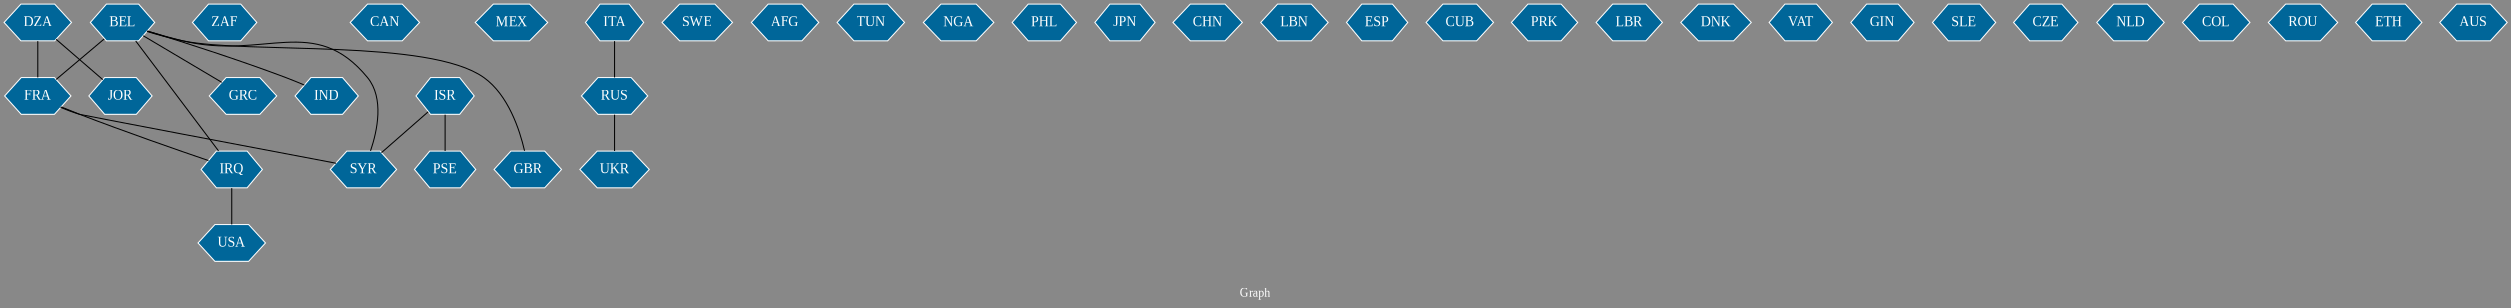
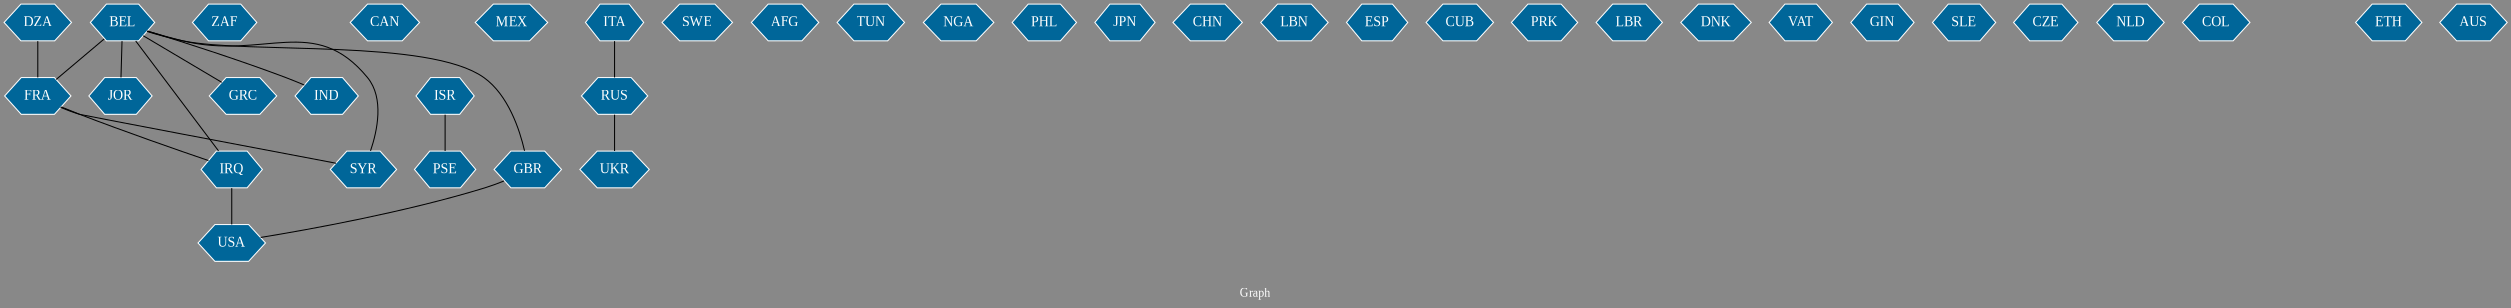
(2303, 22) -> none
(75, 55) -> (121, 59)
(405, 132) -> none
none -> (383, 214)
